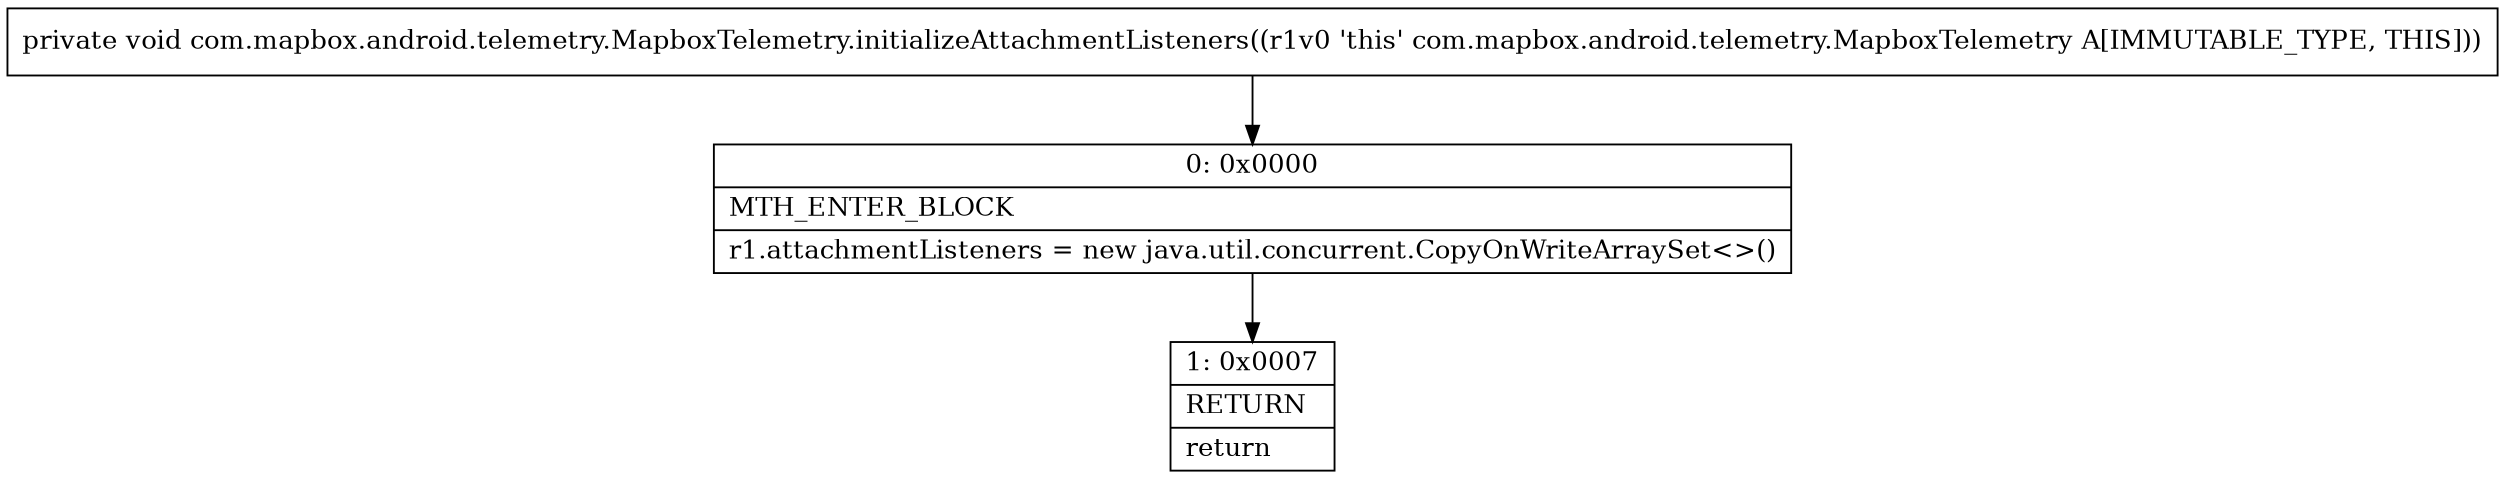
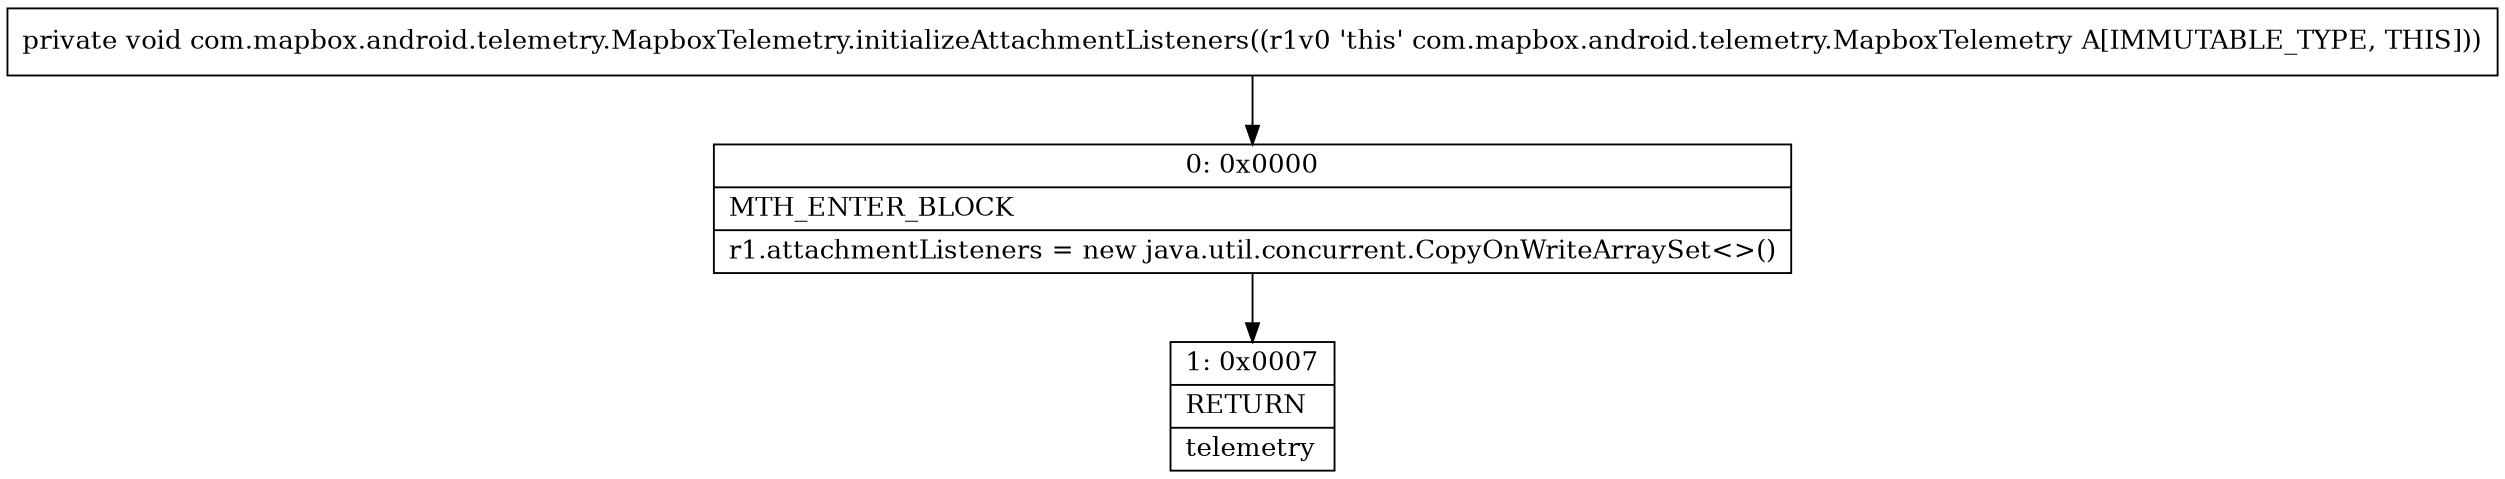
(1228, 448) -> (1251, 448)
